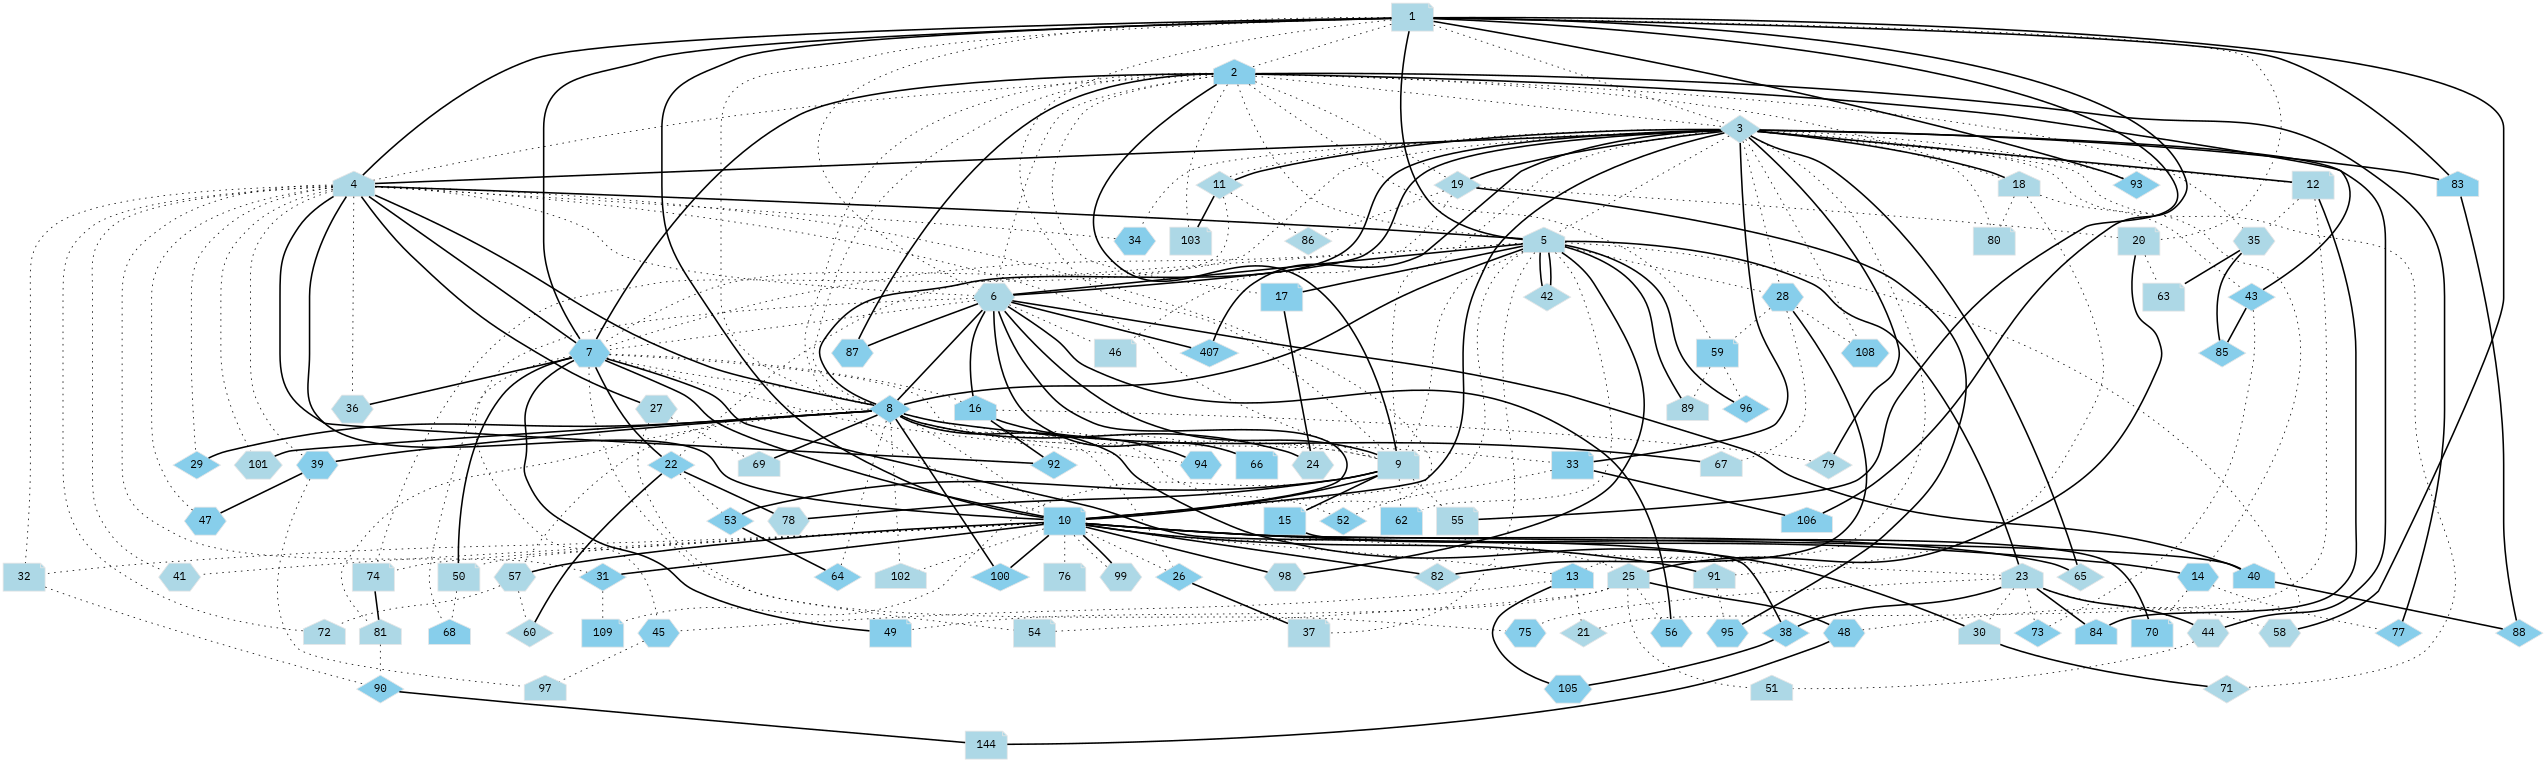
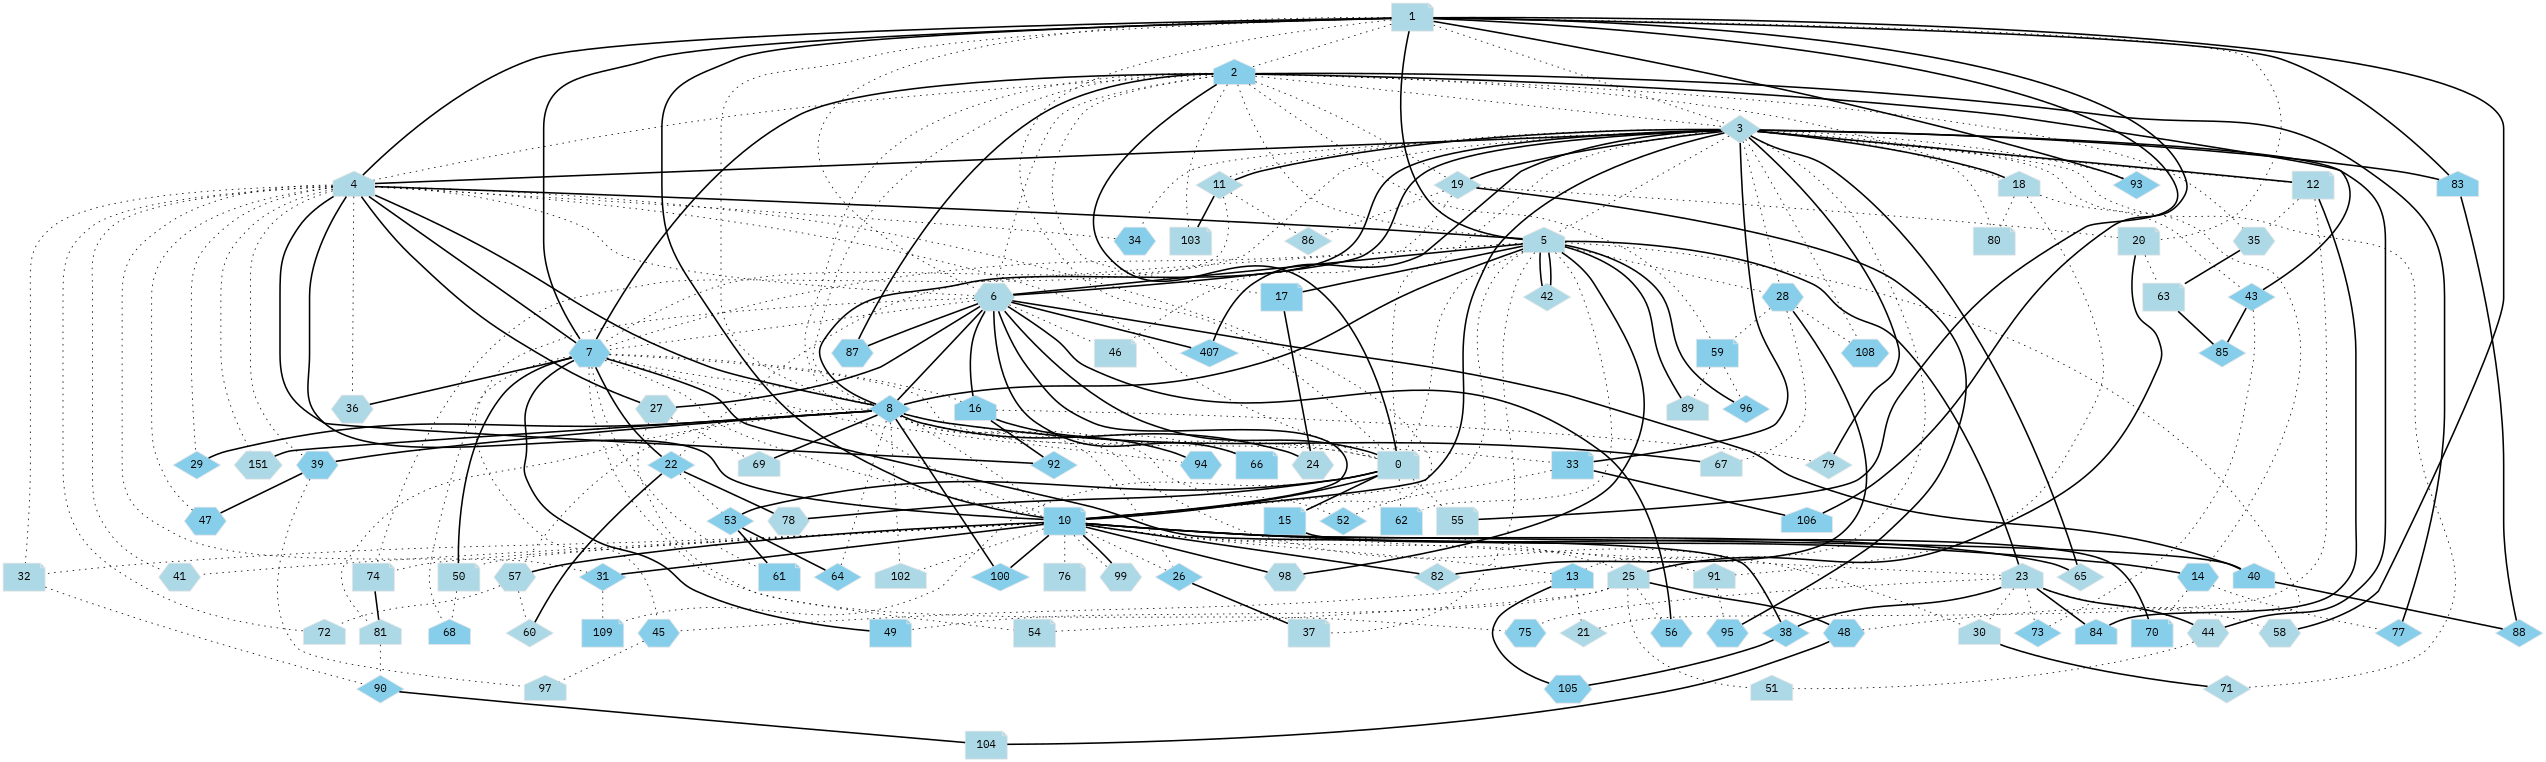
(2219, 294) -> (2196, 328)
none -> (868, 372)
(816, 460) -> (816, 460)
(258, 465) -> (258, 465)
(1398, 465) -> (1398, 465)
(1391, 545) -> (1391, 545)
(1477, 556) -> (1477, 556)
none -> (779, 577)
(986, 745) -> (986, 745)
